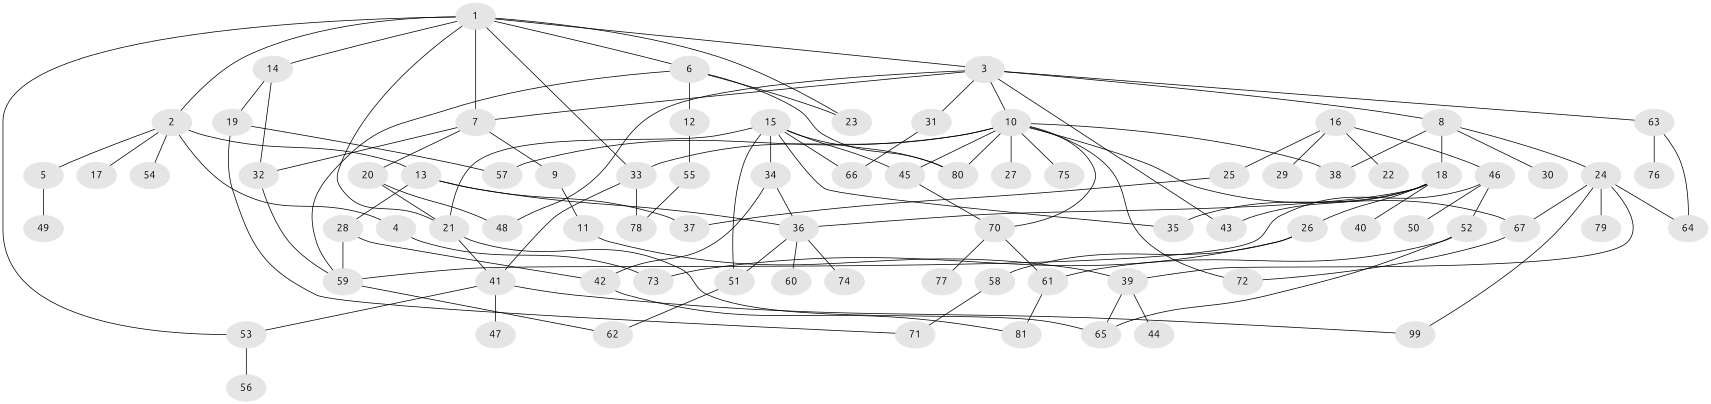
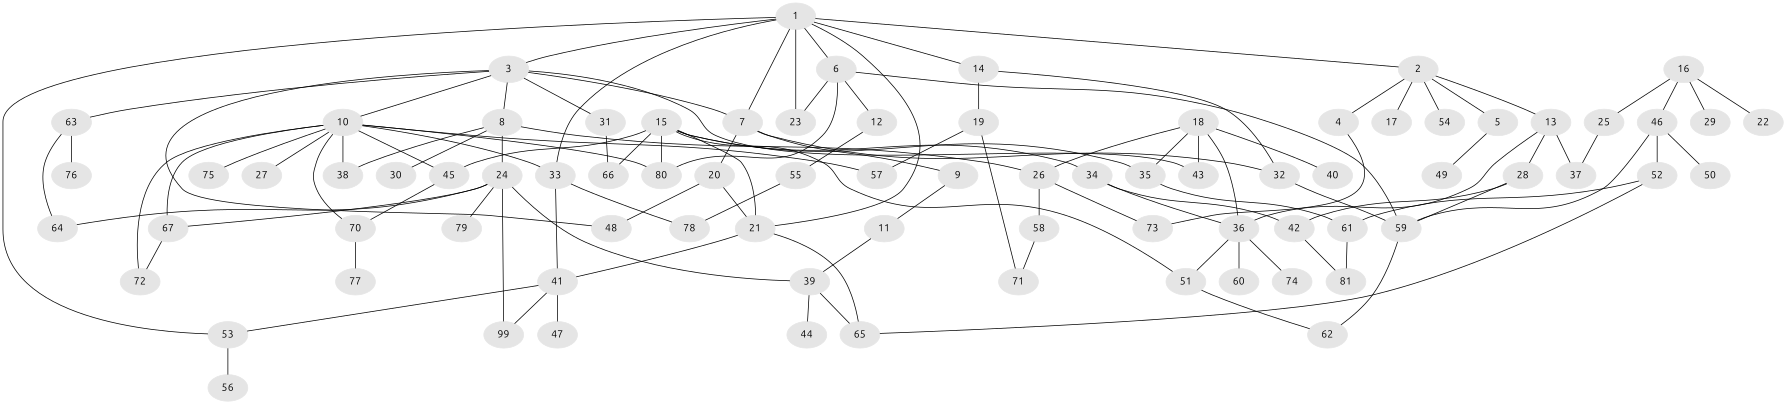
(1442, 148) -> (771, 147)
(1021, 255) -> (1246, 202)
